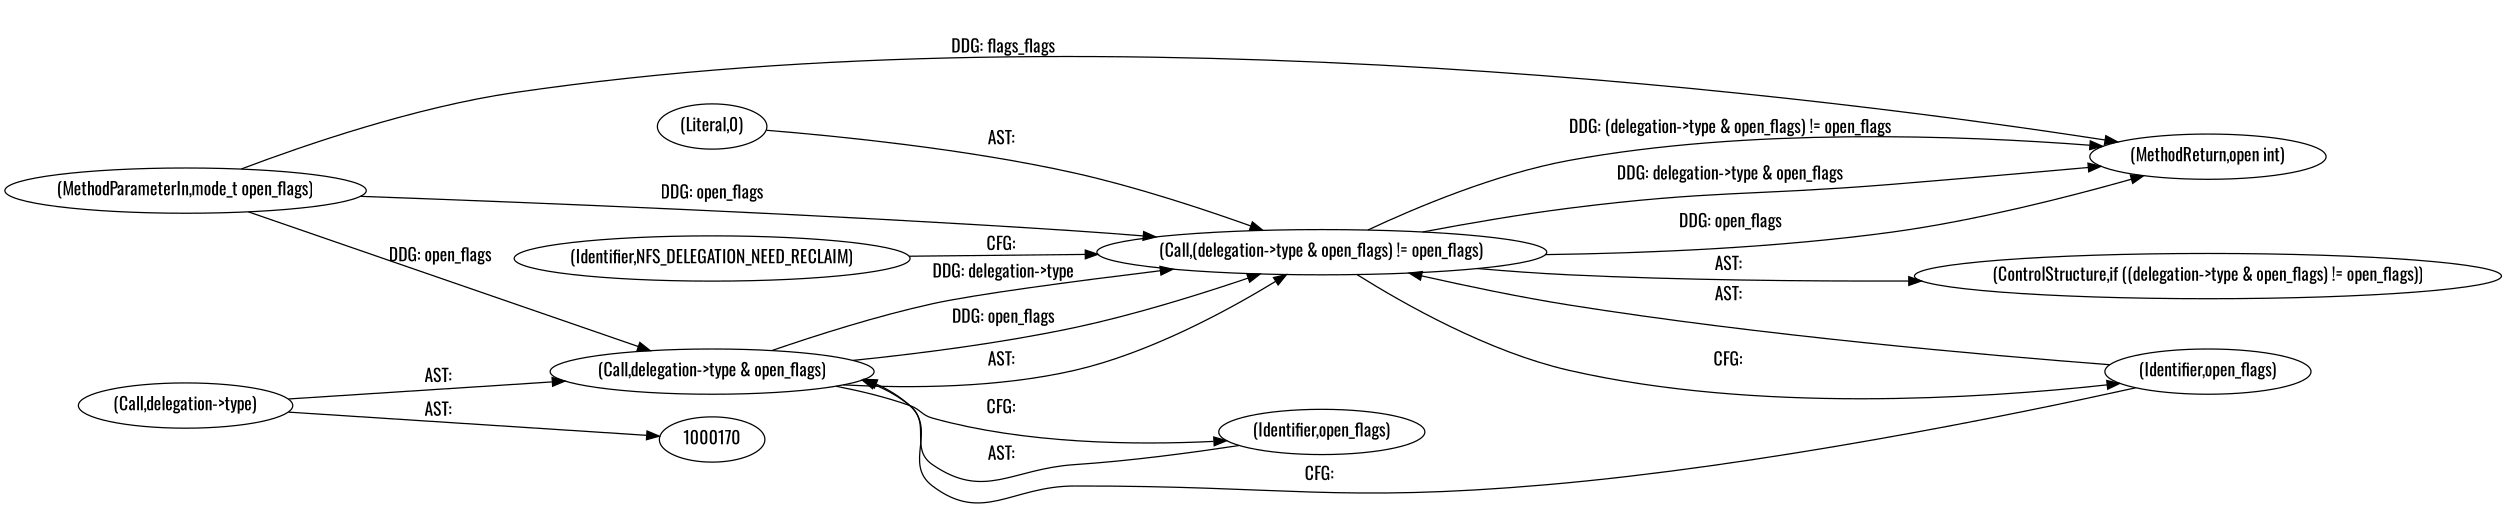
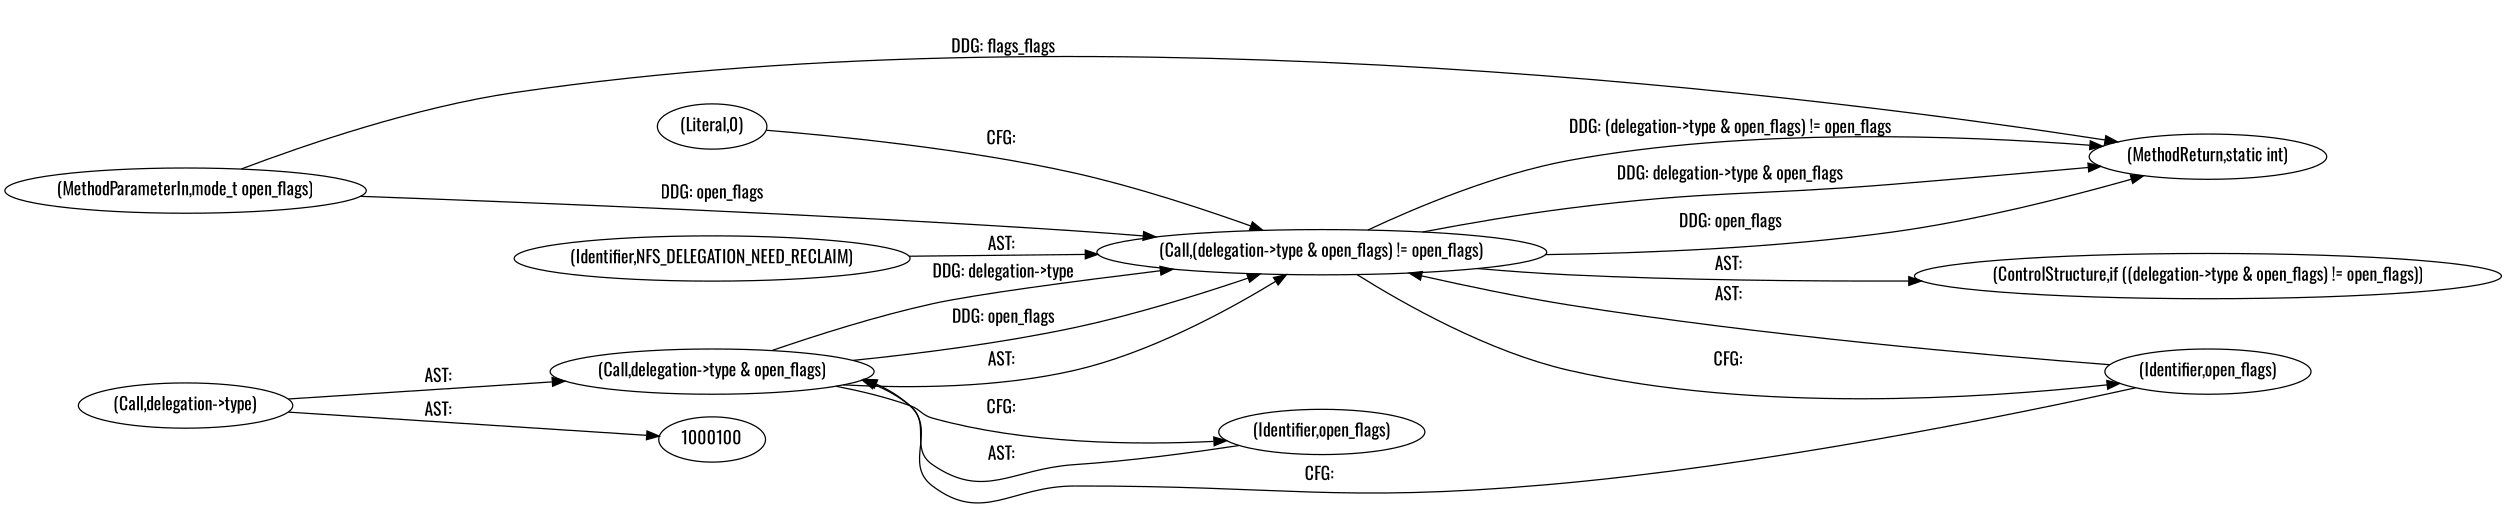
(1003, 140) -> (1003, 140)
(2208, 157) -> (2208, 157)
(1003, 245) -> (1003, 245)
(443, 279) -> none
(712, 439) -> (712, 439)
